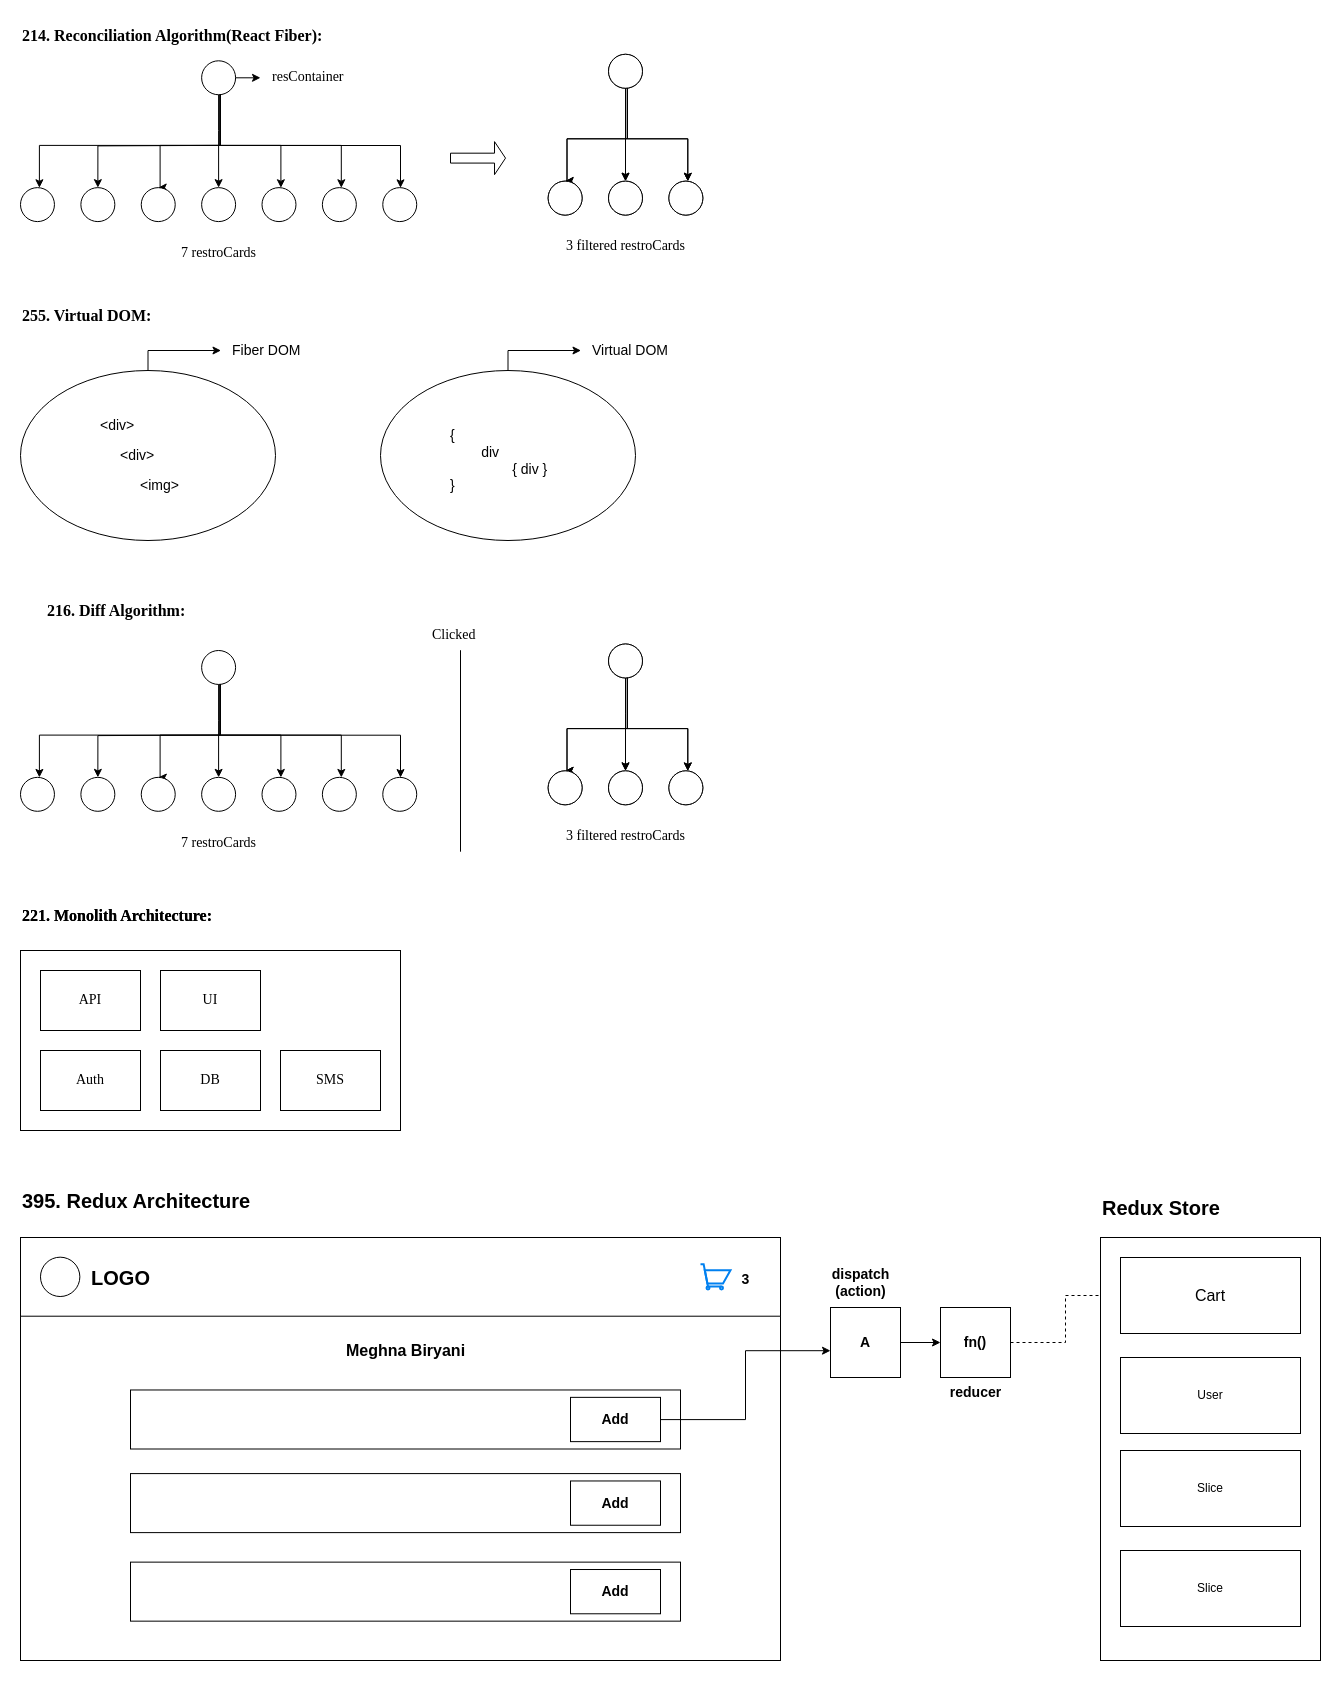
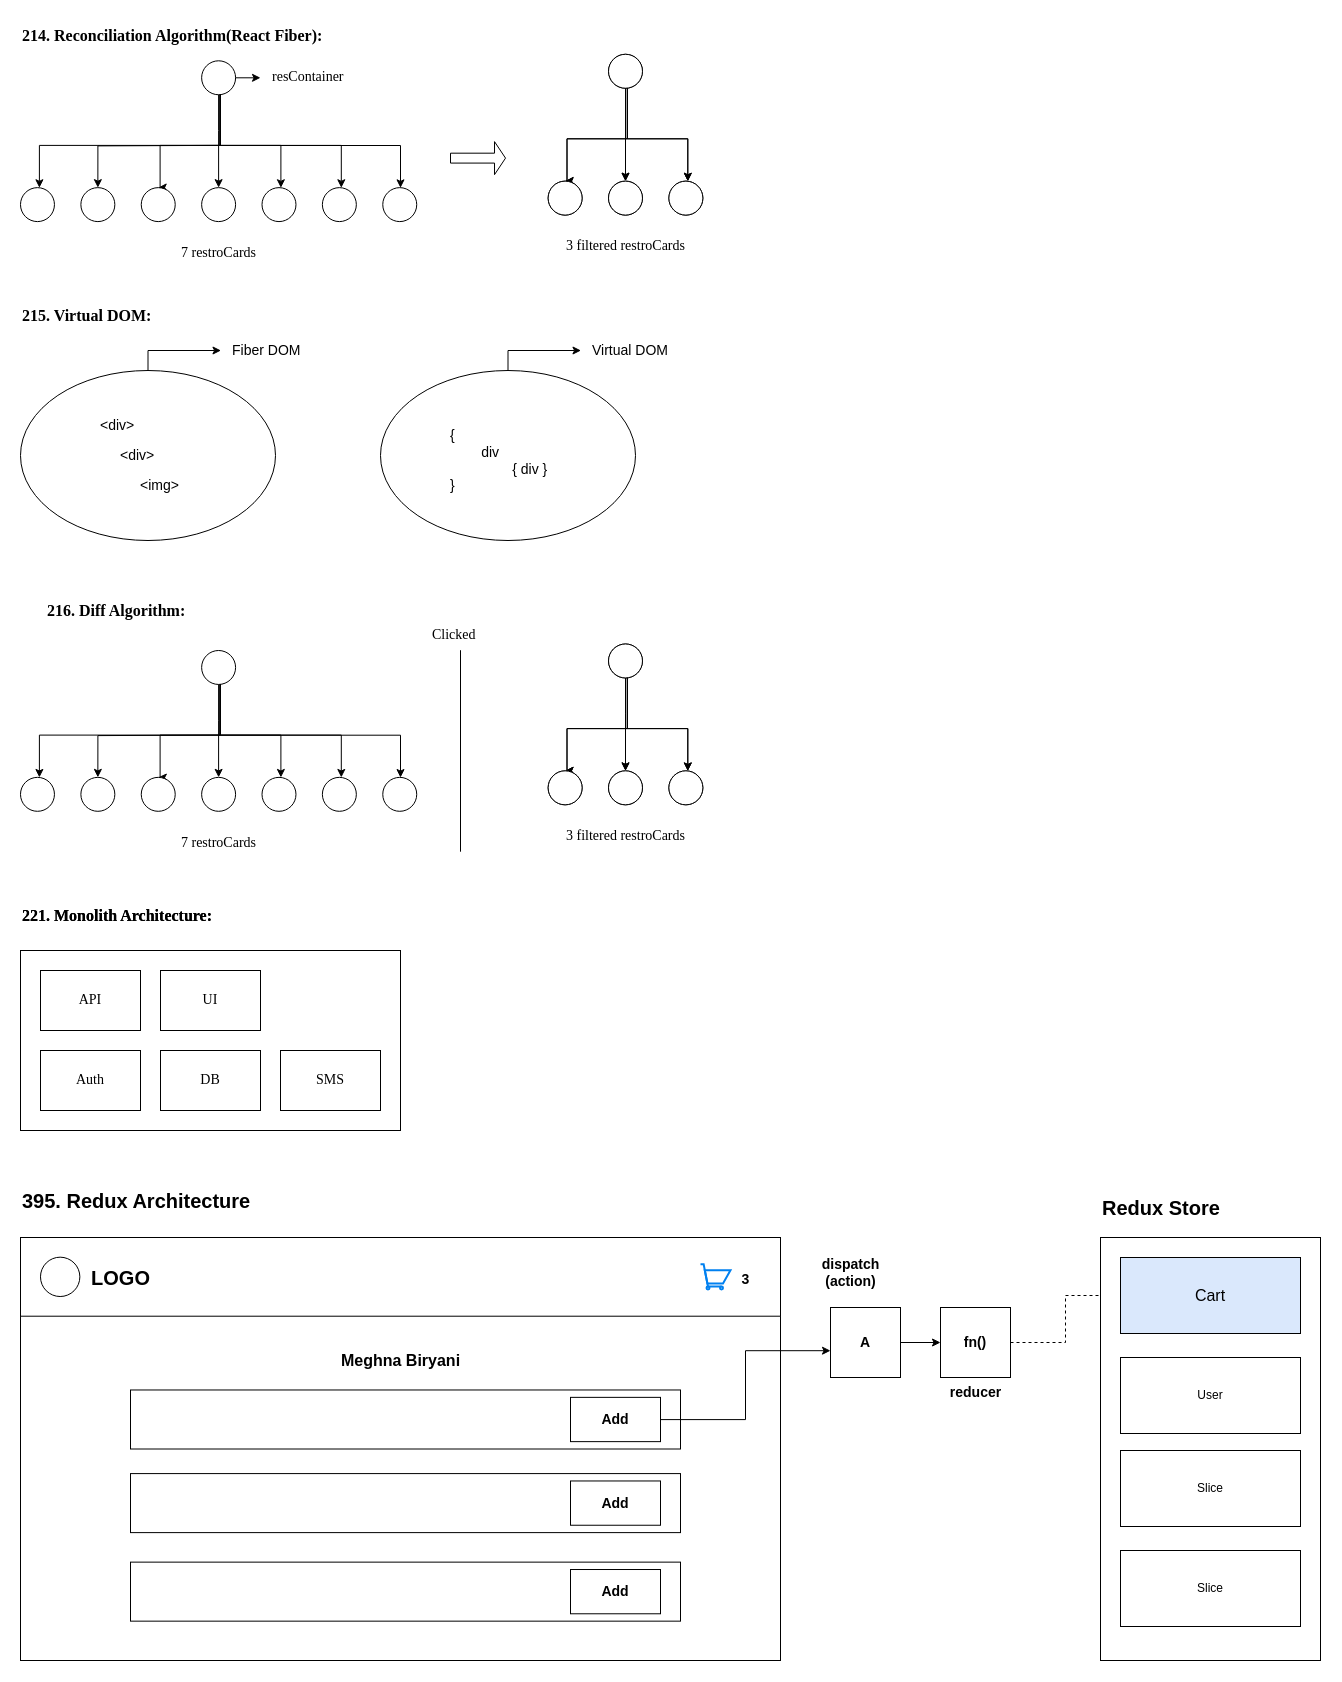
(86, 316) -> (86, 316)
(861, 1283) -> (851, 1273)
(1211, 1296) -> (1211, 1296)
(406, 1351) -> (401, 1361)
